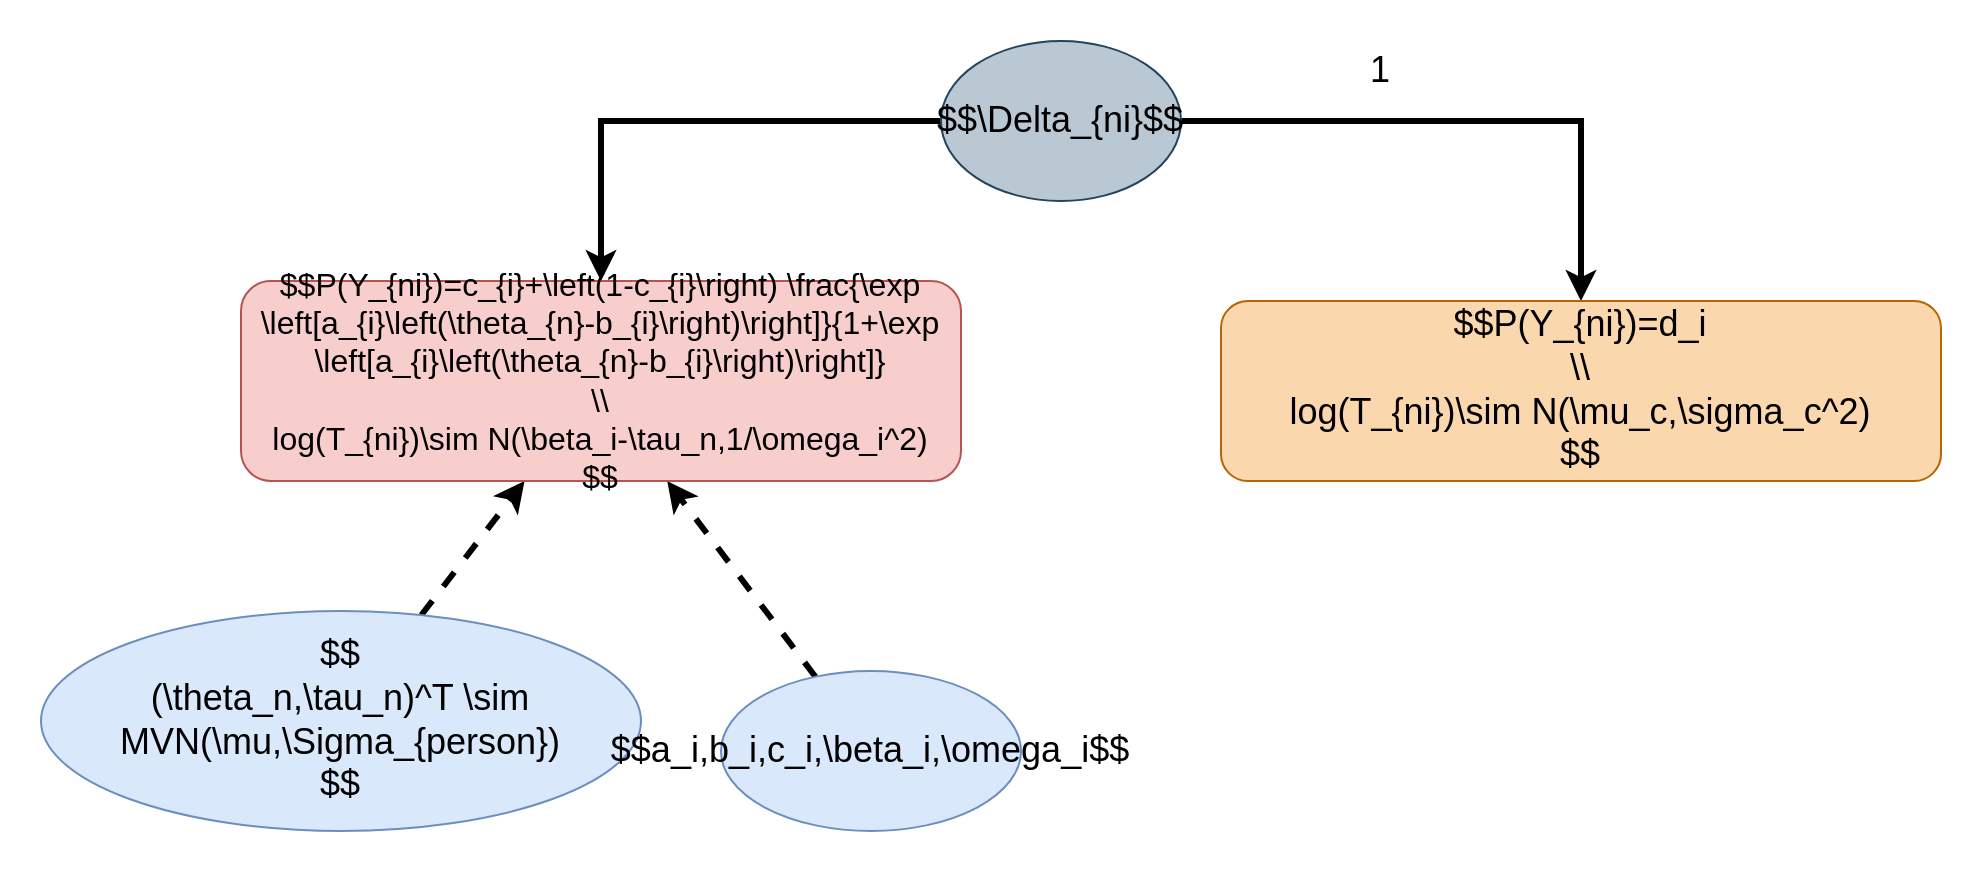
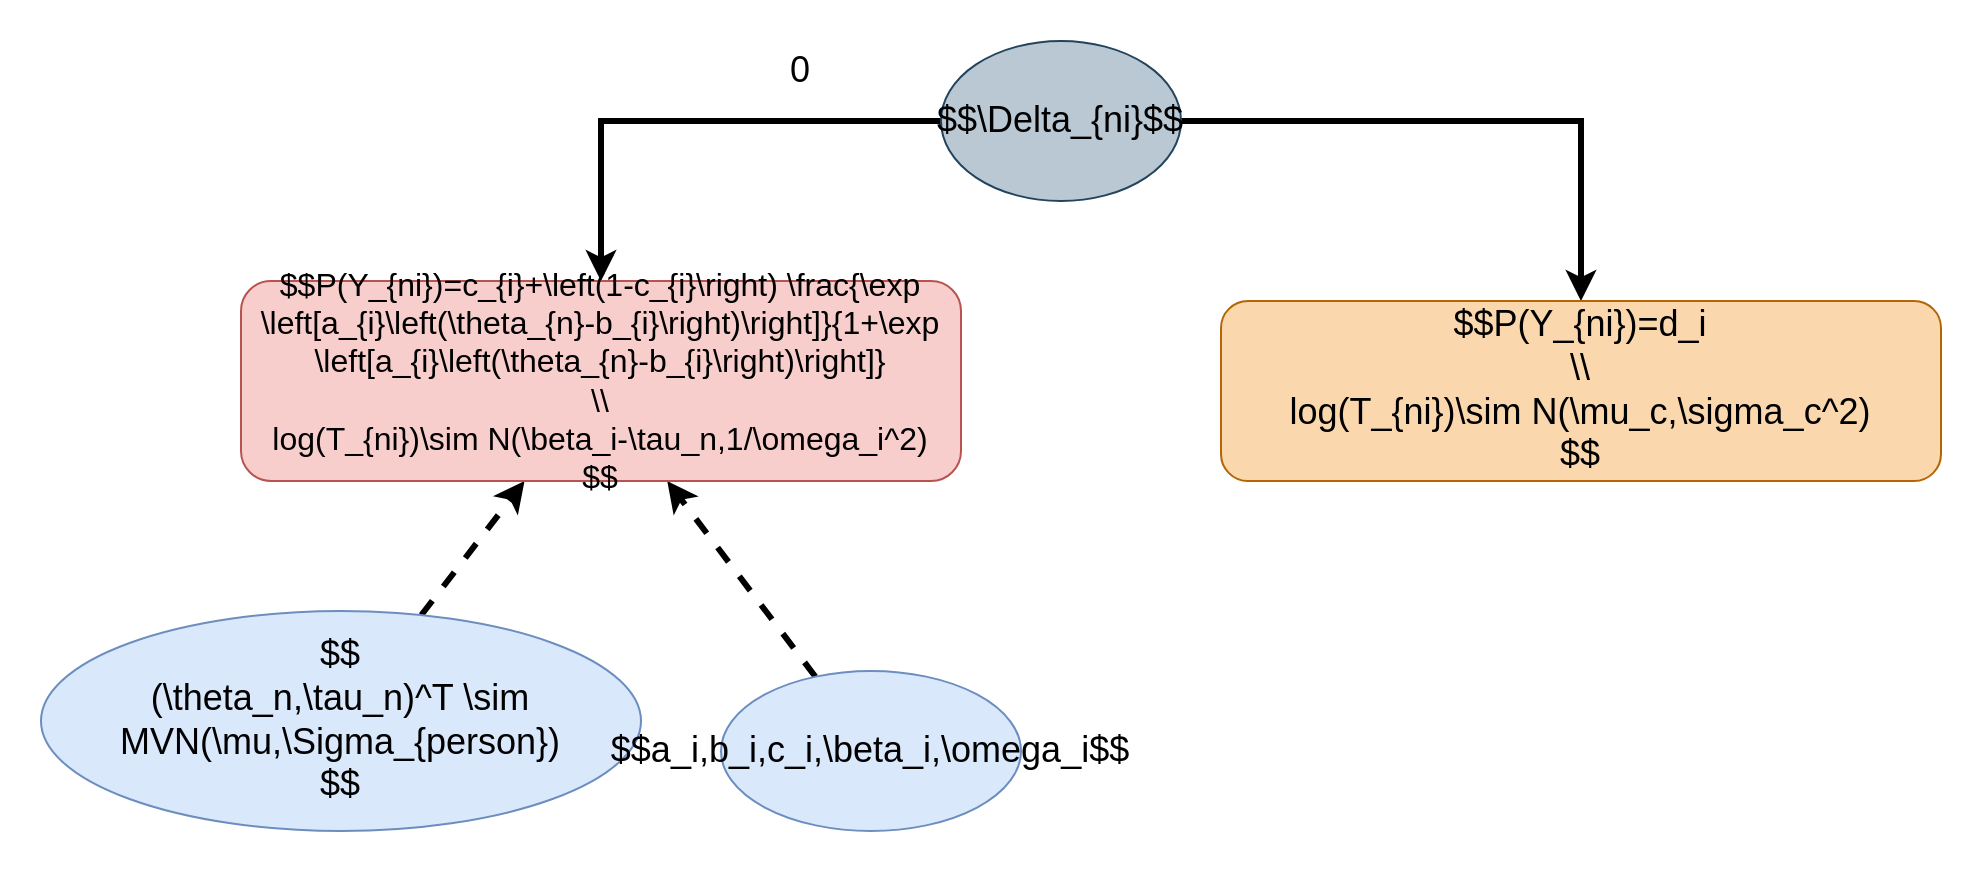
none -> (801, 71)
(1381, 71) -> none
